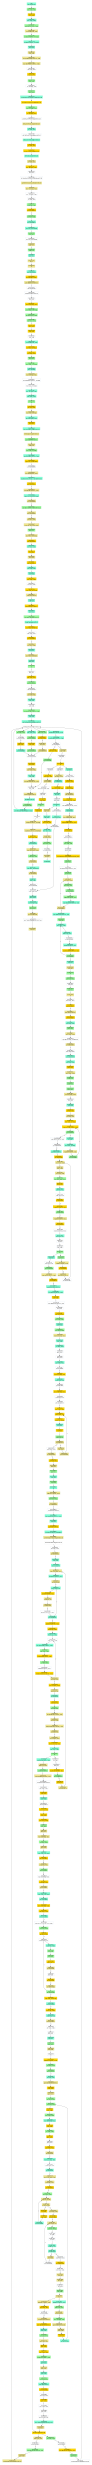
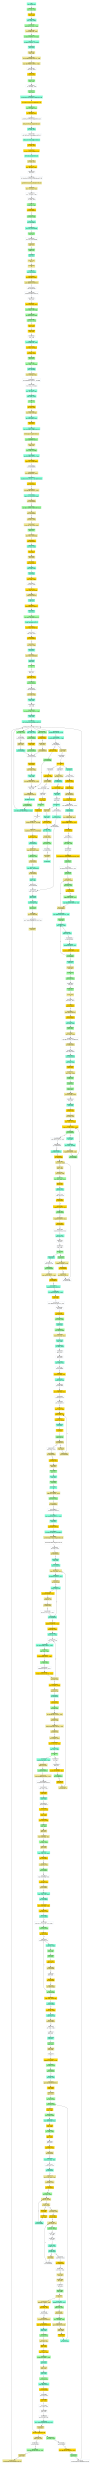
(21, 744) -> (21, 744)
(70, 891) -> (70, 891)
